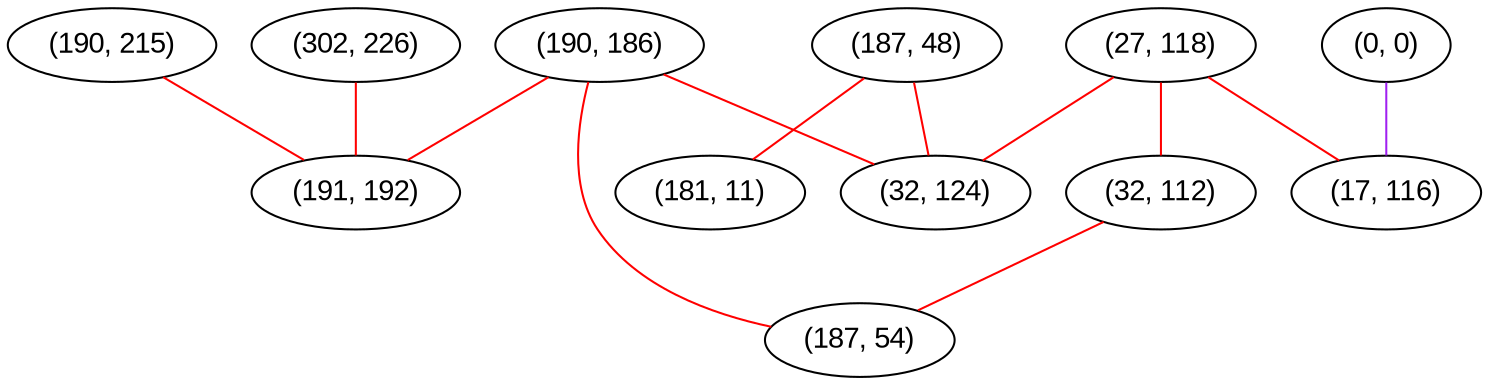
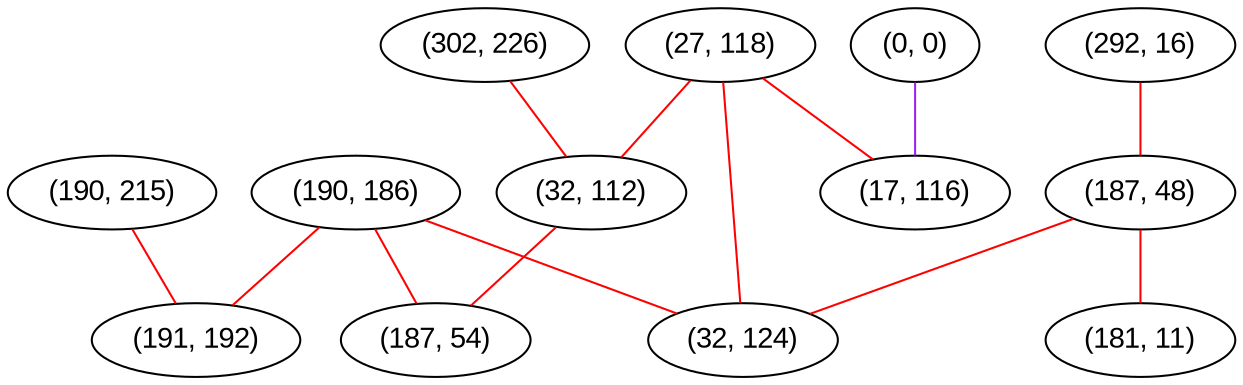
none -> (1140, 45)
(356, 119) -> (538, 119)
